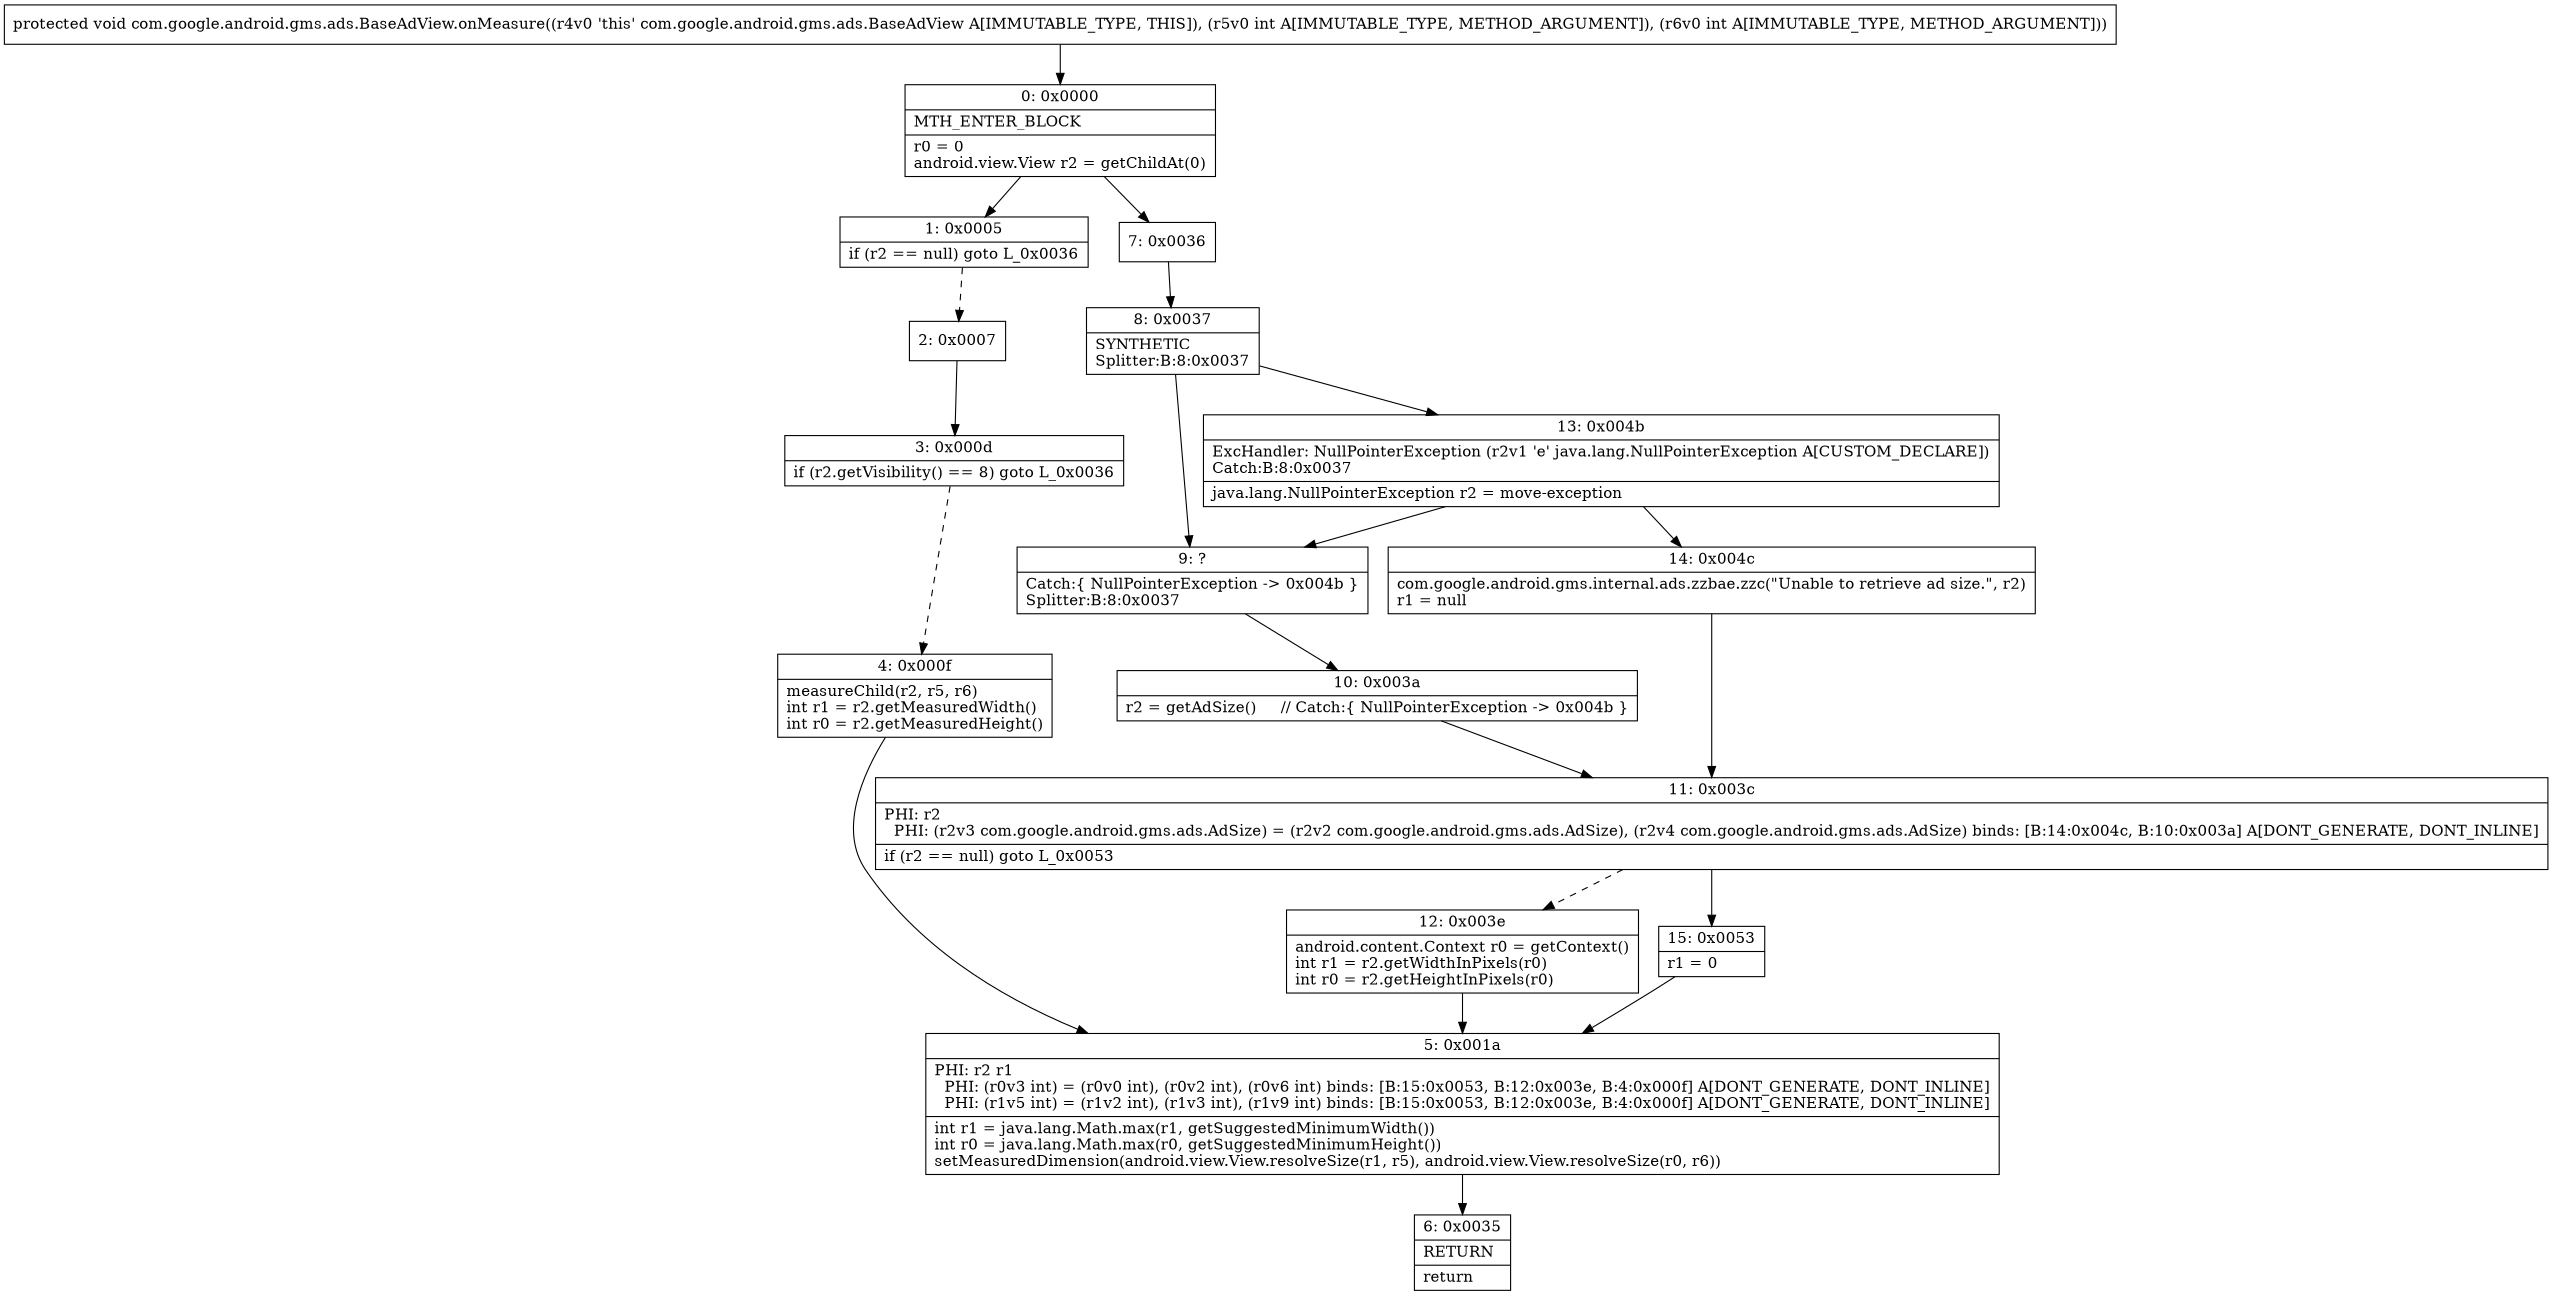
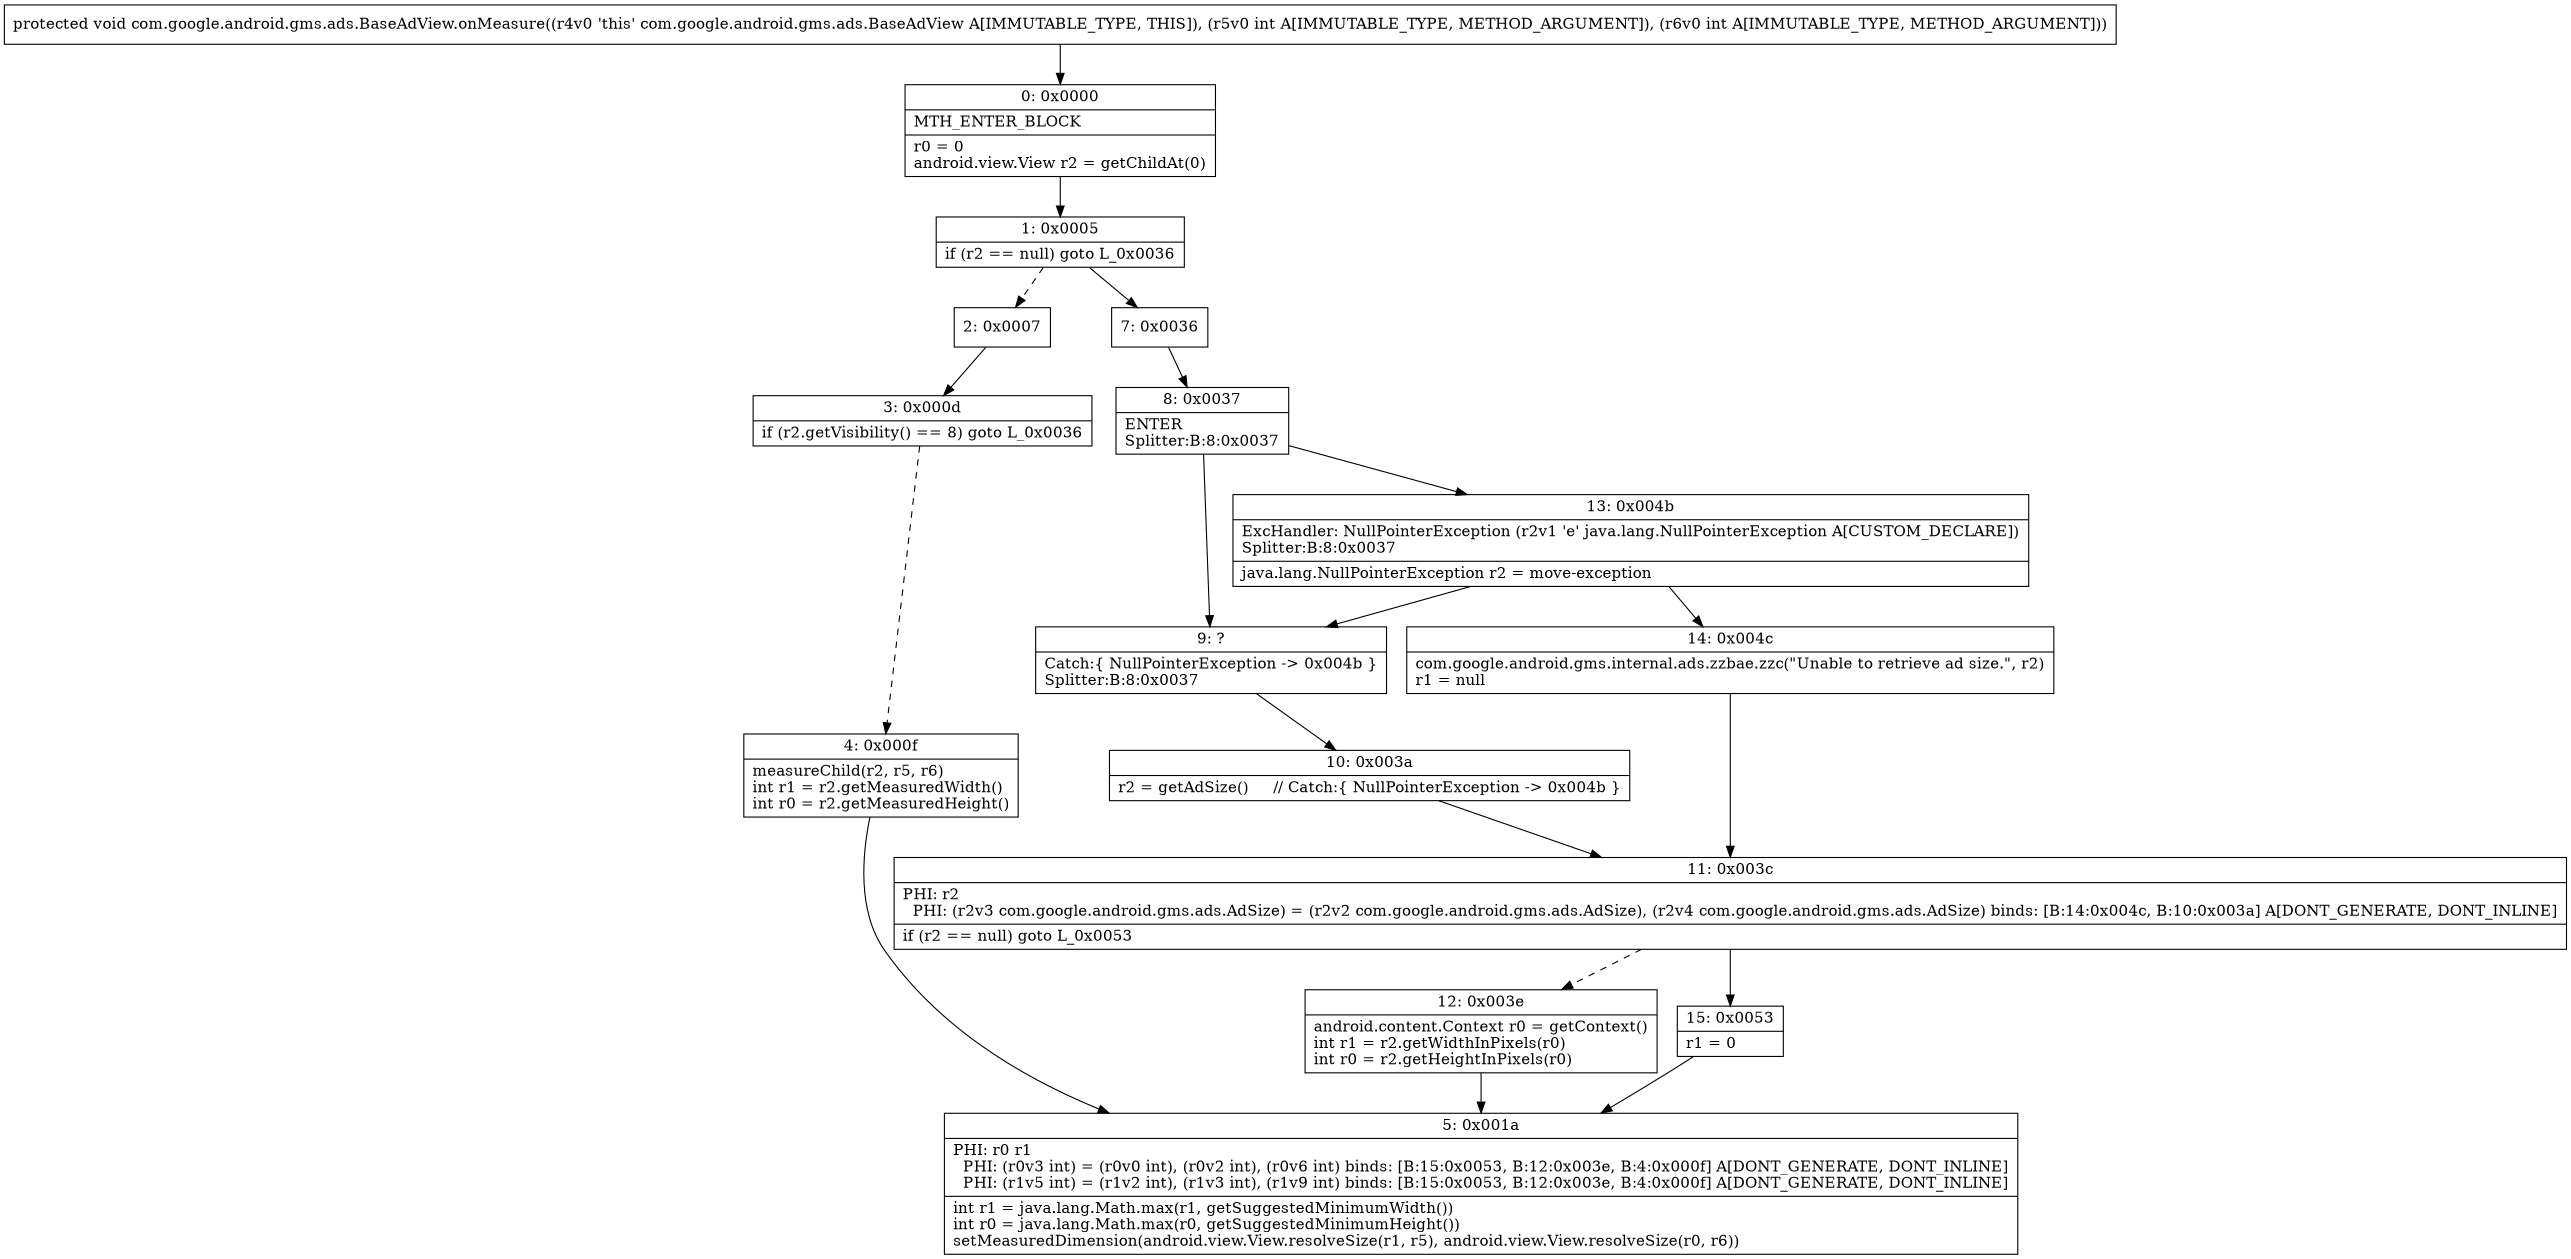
(1123, 195) -> (1109, 284)
(1143, 345) -> (1154, 425)
(1282, 468) -> (1319, 548)
(977, 1071) -> (995, 1150)
(1463, 1253) -> none
